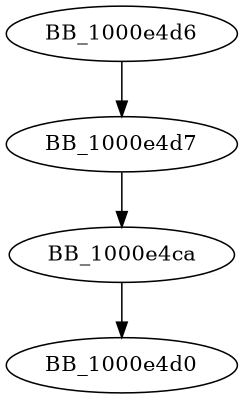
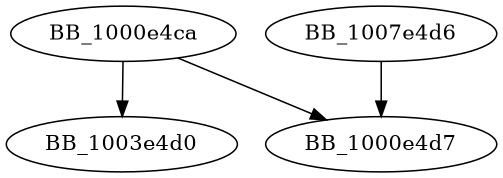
(122, 34) -> (381, 34)
(122, 192) -> (245, 86)
(122, 365) -> (122, 144)
